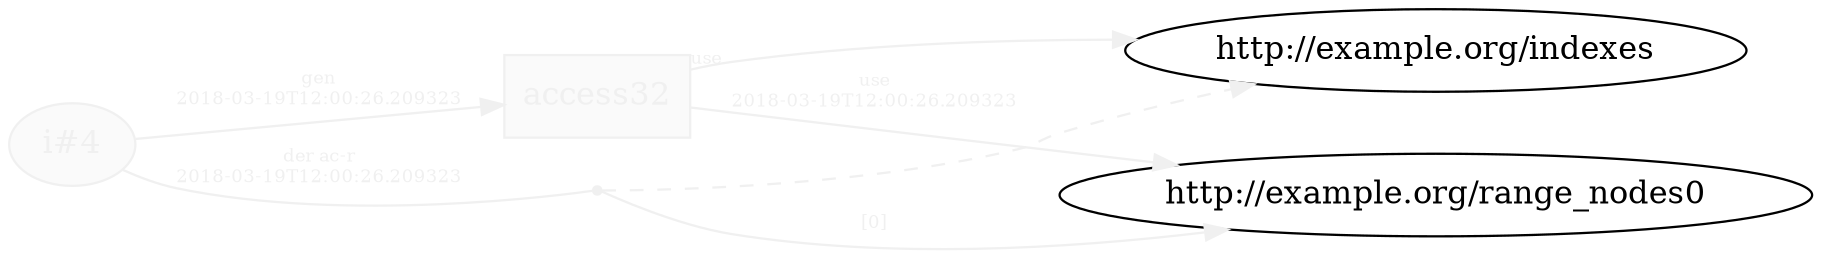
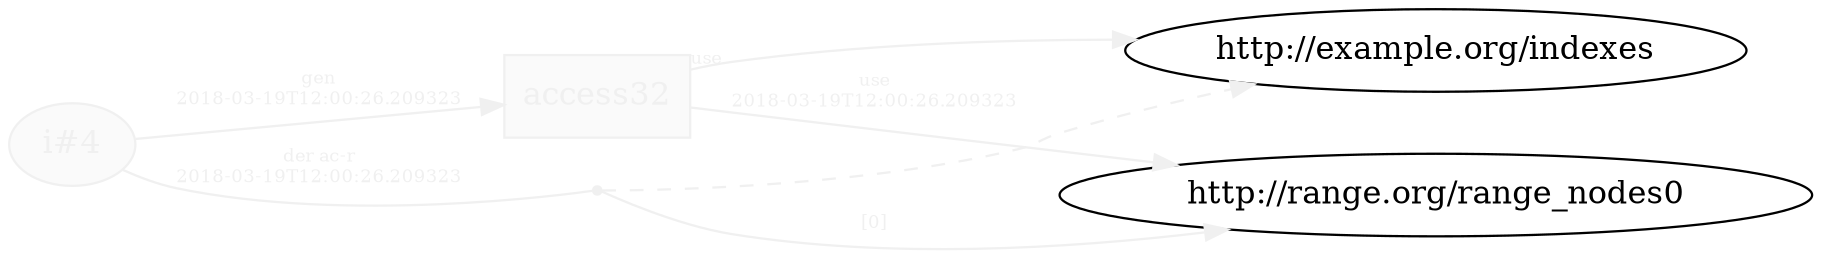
(1436, 195) -> (1436, 195)
